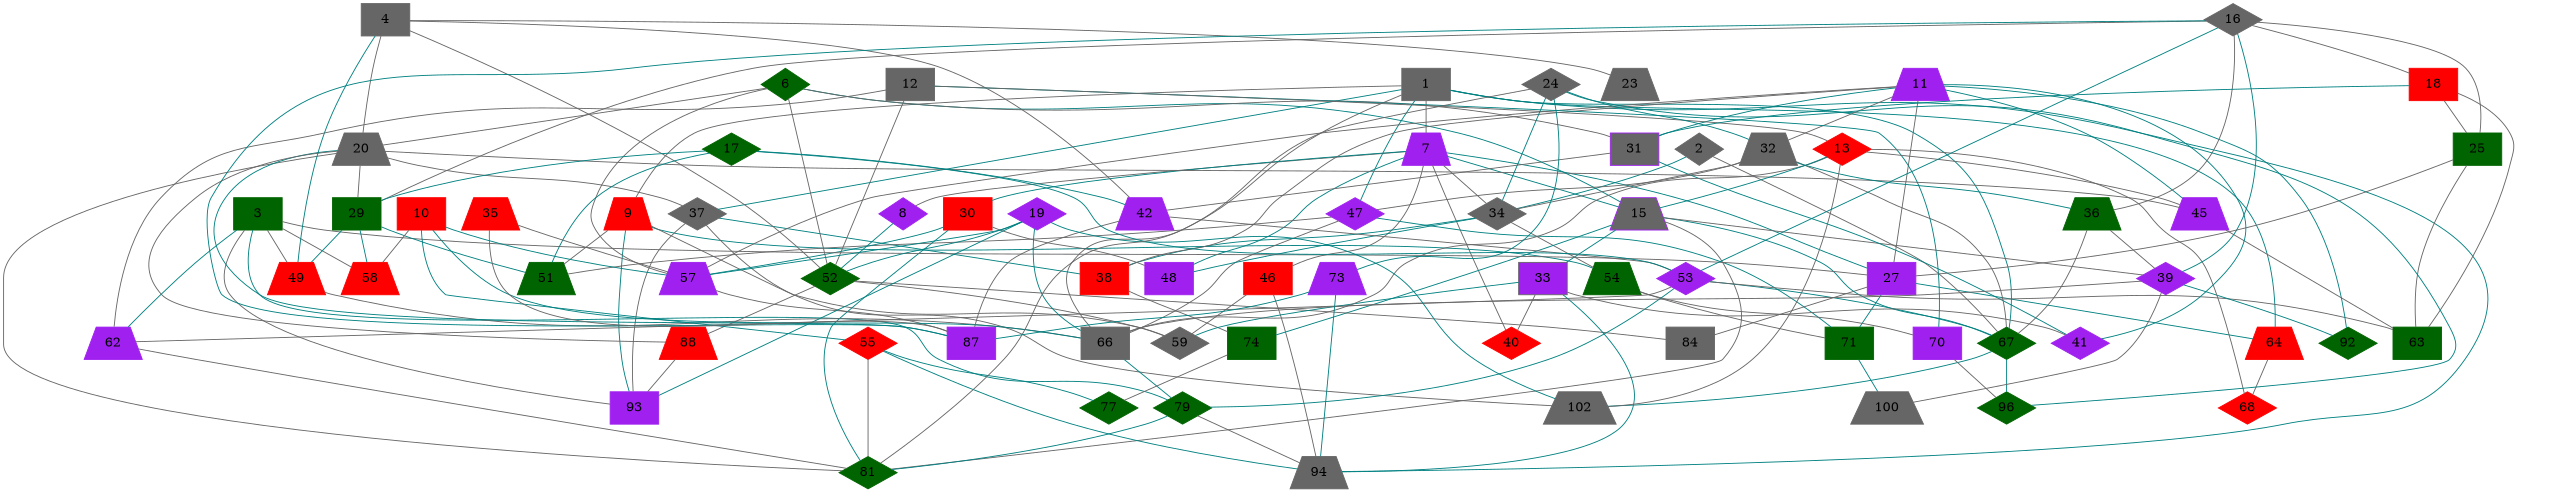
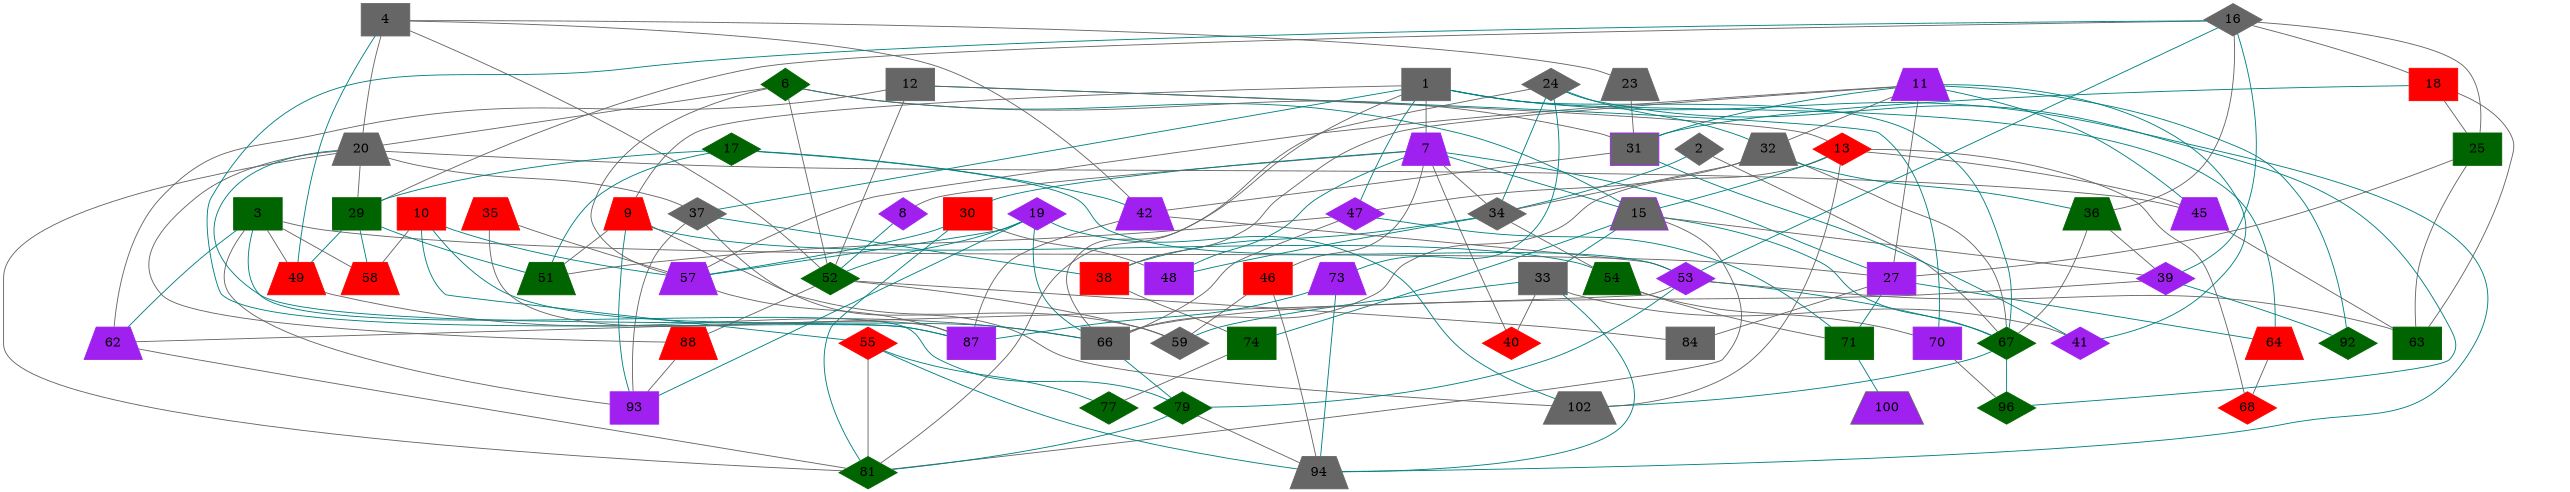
none -> (1633, 123)
(1543, 279) -> (1543, 279)
(2055, 375) -> none
(1887, 408) -> (1887, 408)
